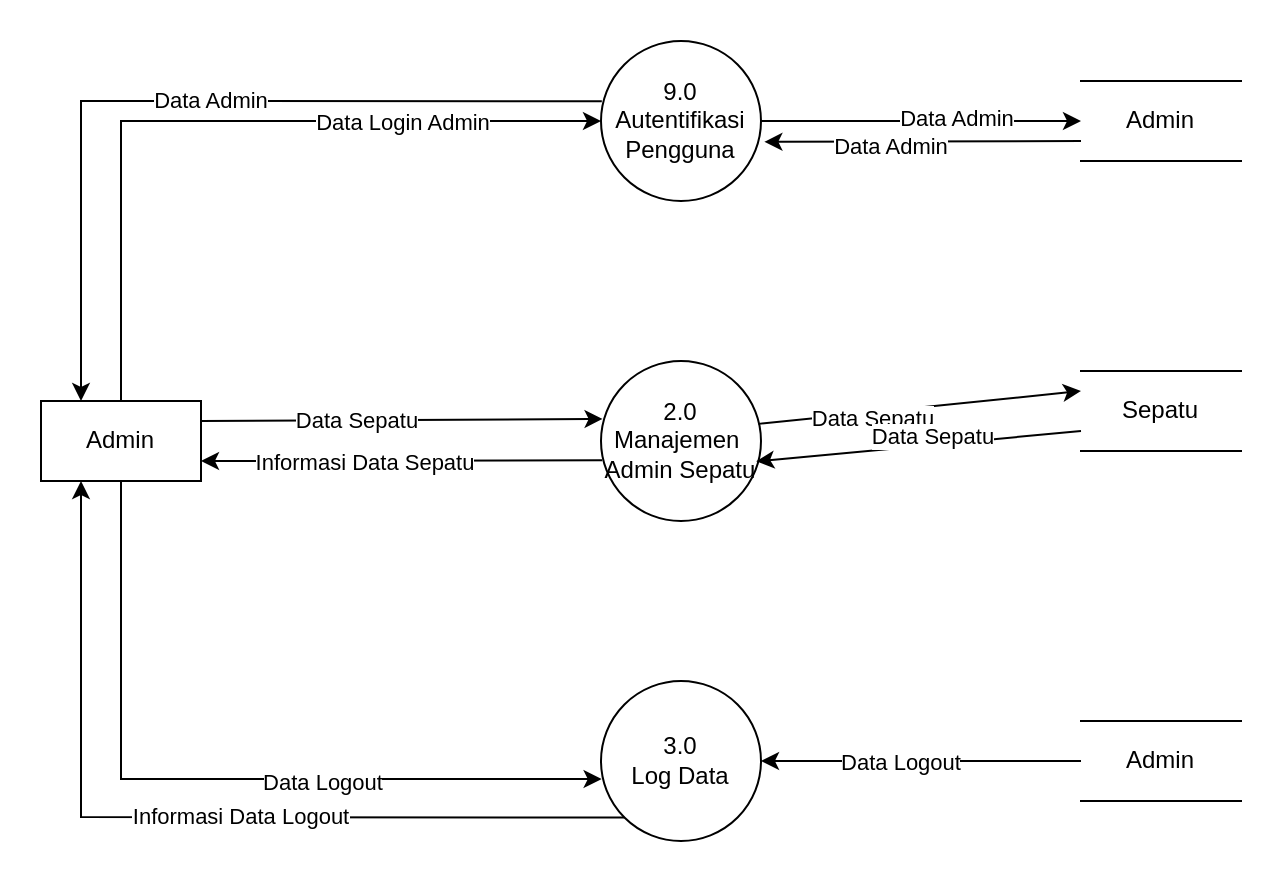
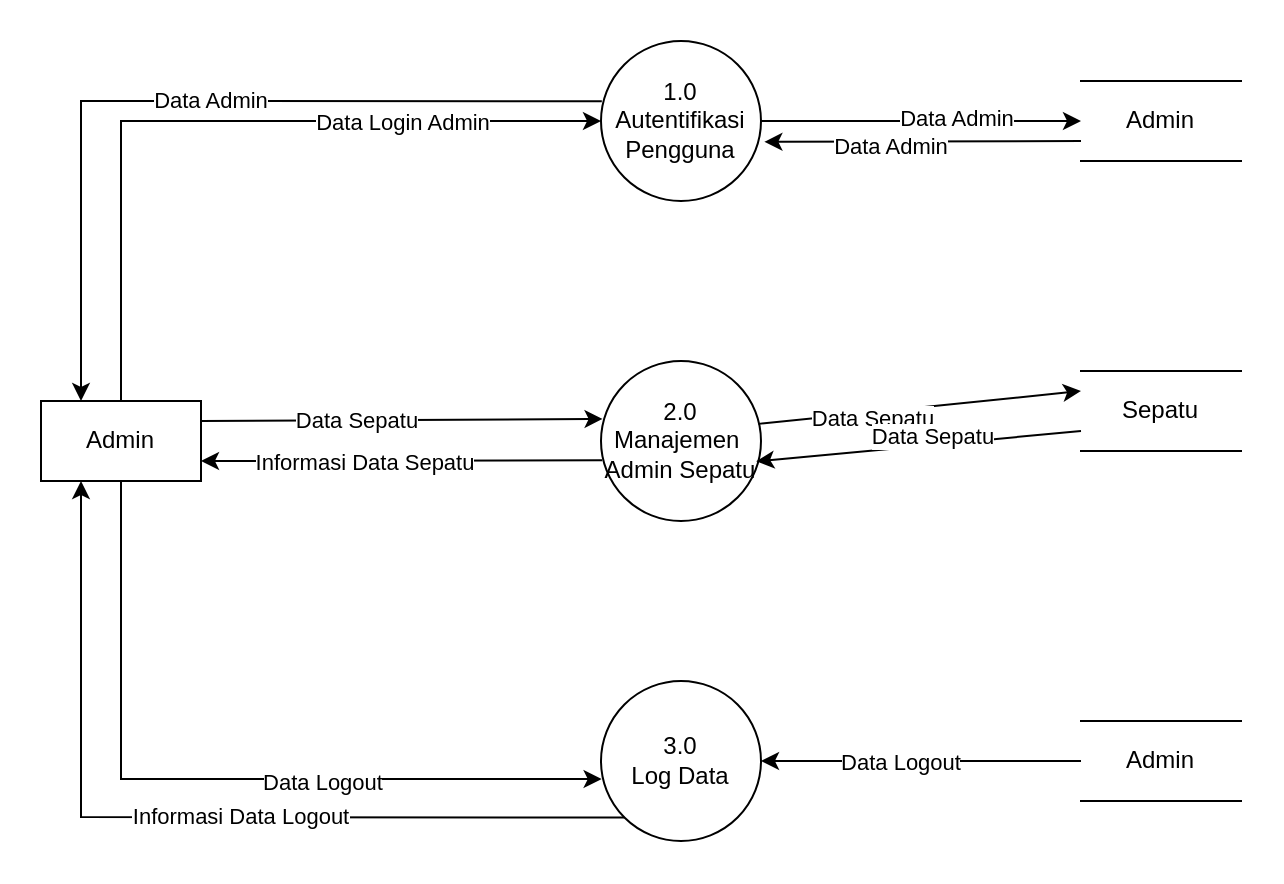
(681, 121) -> (681, 121)
